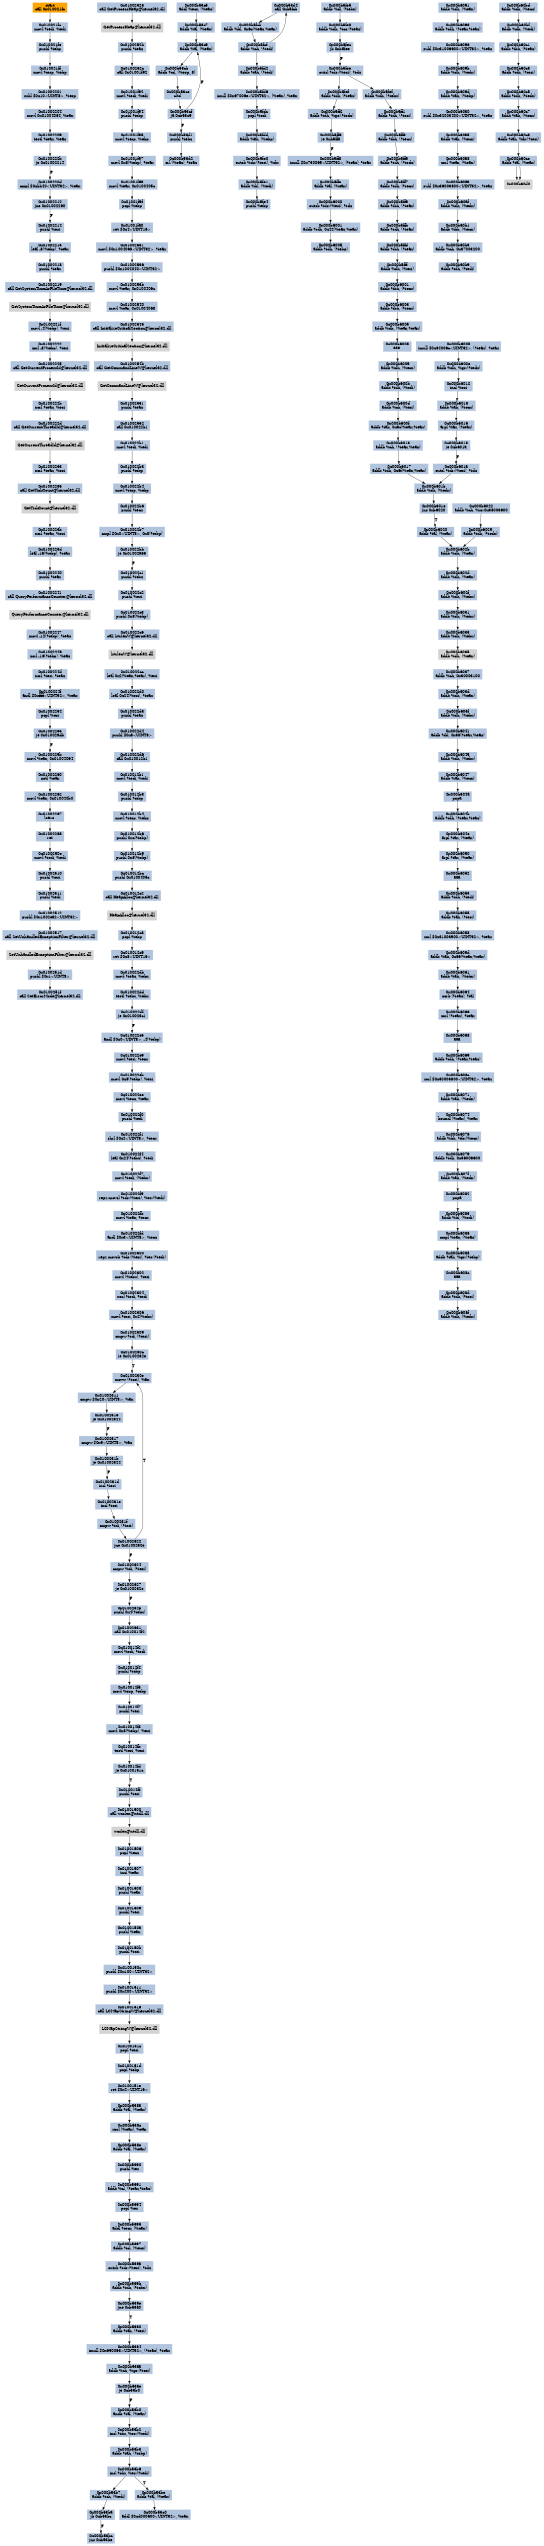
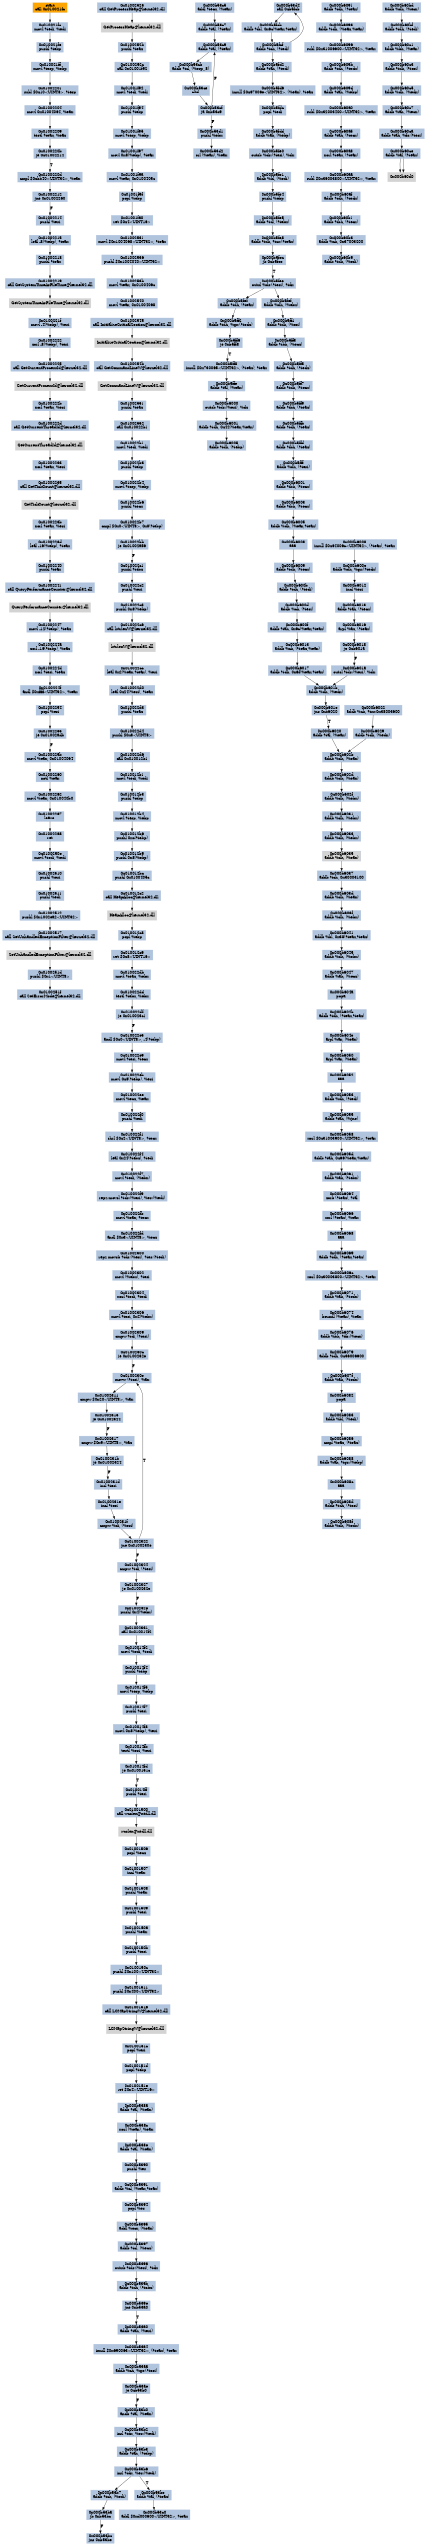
(341, 59) -> (274, 272)
(332, 149) -> (230, 355)
(51, 173) -> (51, 165)
none -> (273, 207)
(458, 915) -> (342, 1117)
(133, 1366) -> (133, 1366)
